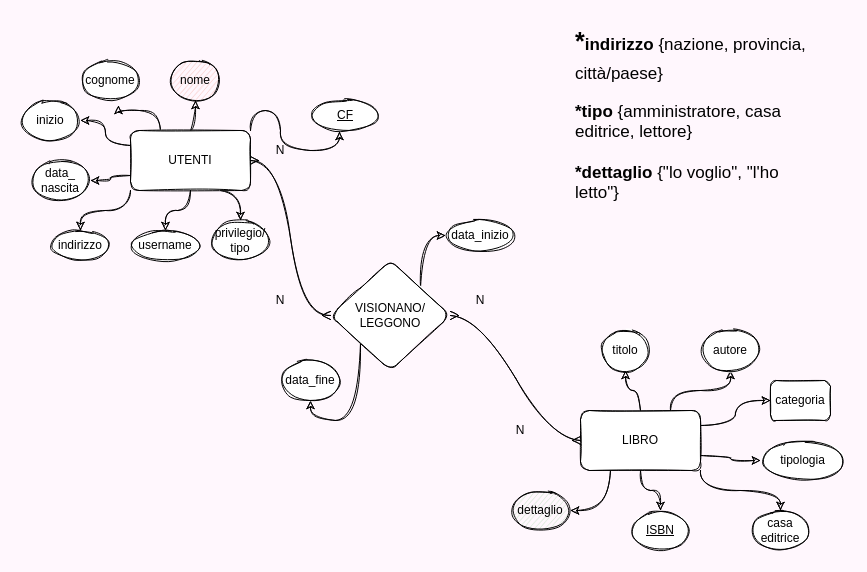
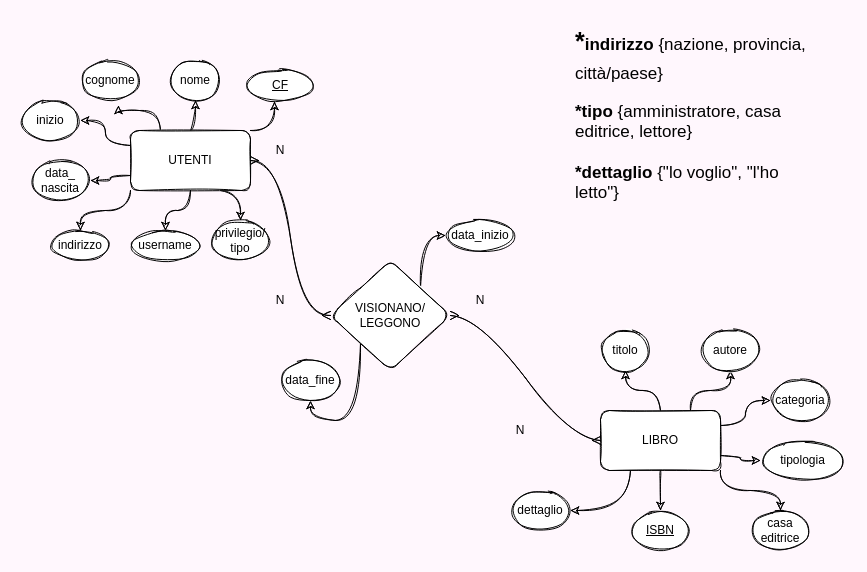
(196, 81) -> (196, 81)
(346, 116) -> (281, 86)
(801, 401) -> (801, 401)
(641, 441) -> (661, 441)
(541, 511) -> (541, 511)
